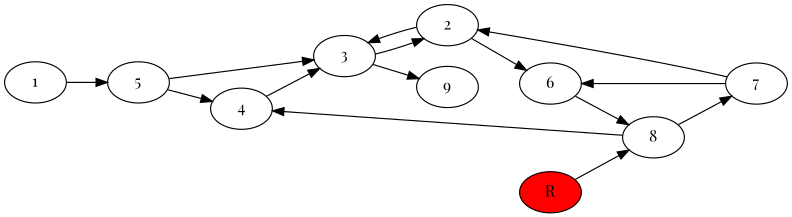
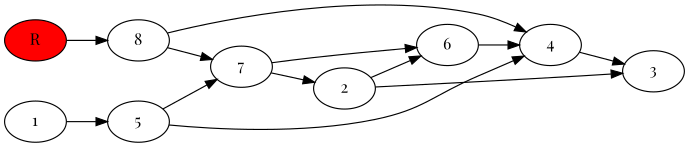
(394, 49) -> none
(236, 70) -> (185, 97)
(447, 87) -> none
(597, 108) -> (493, 45)
